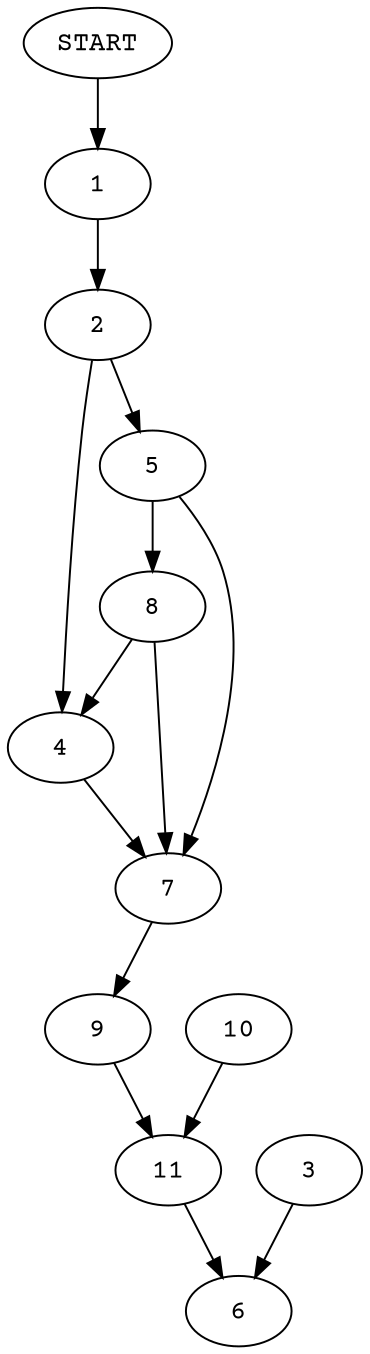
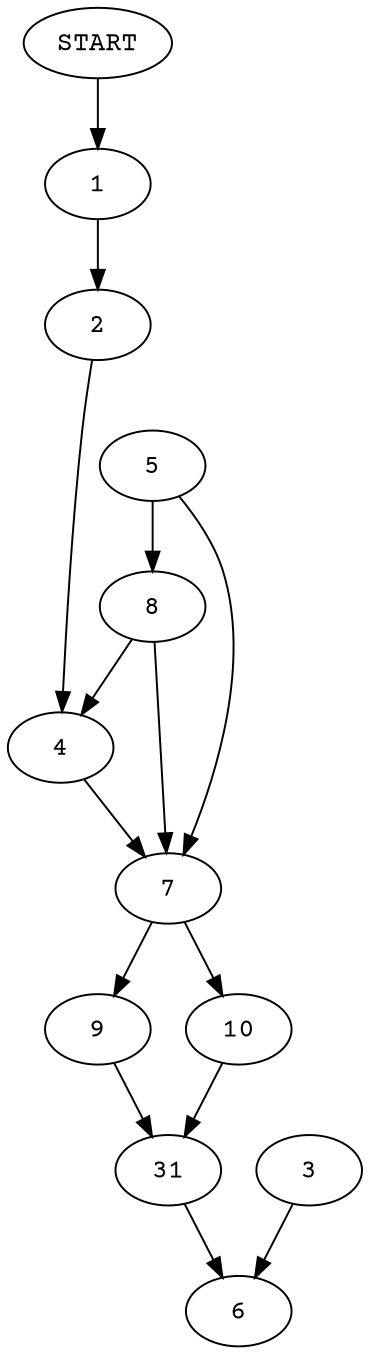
(122, 386) -> none
none -> (199, 950)
(168, 1170) -> (168, 1170)
